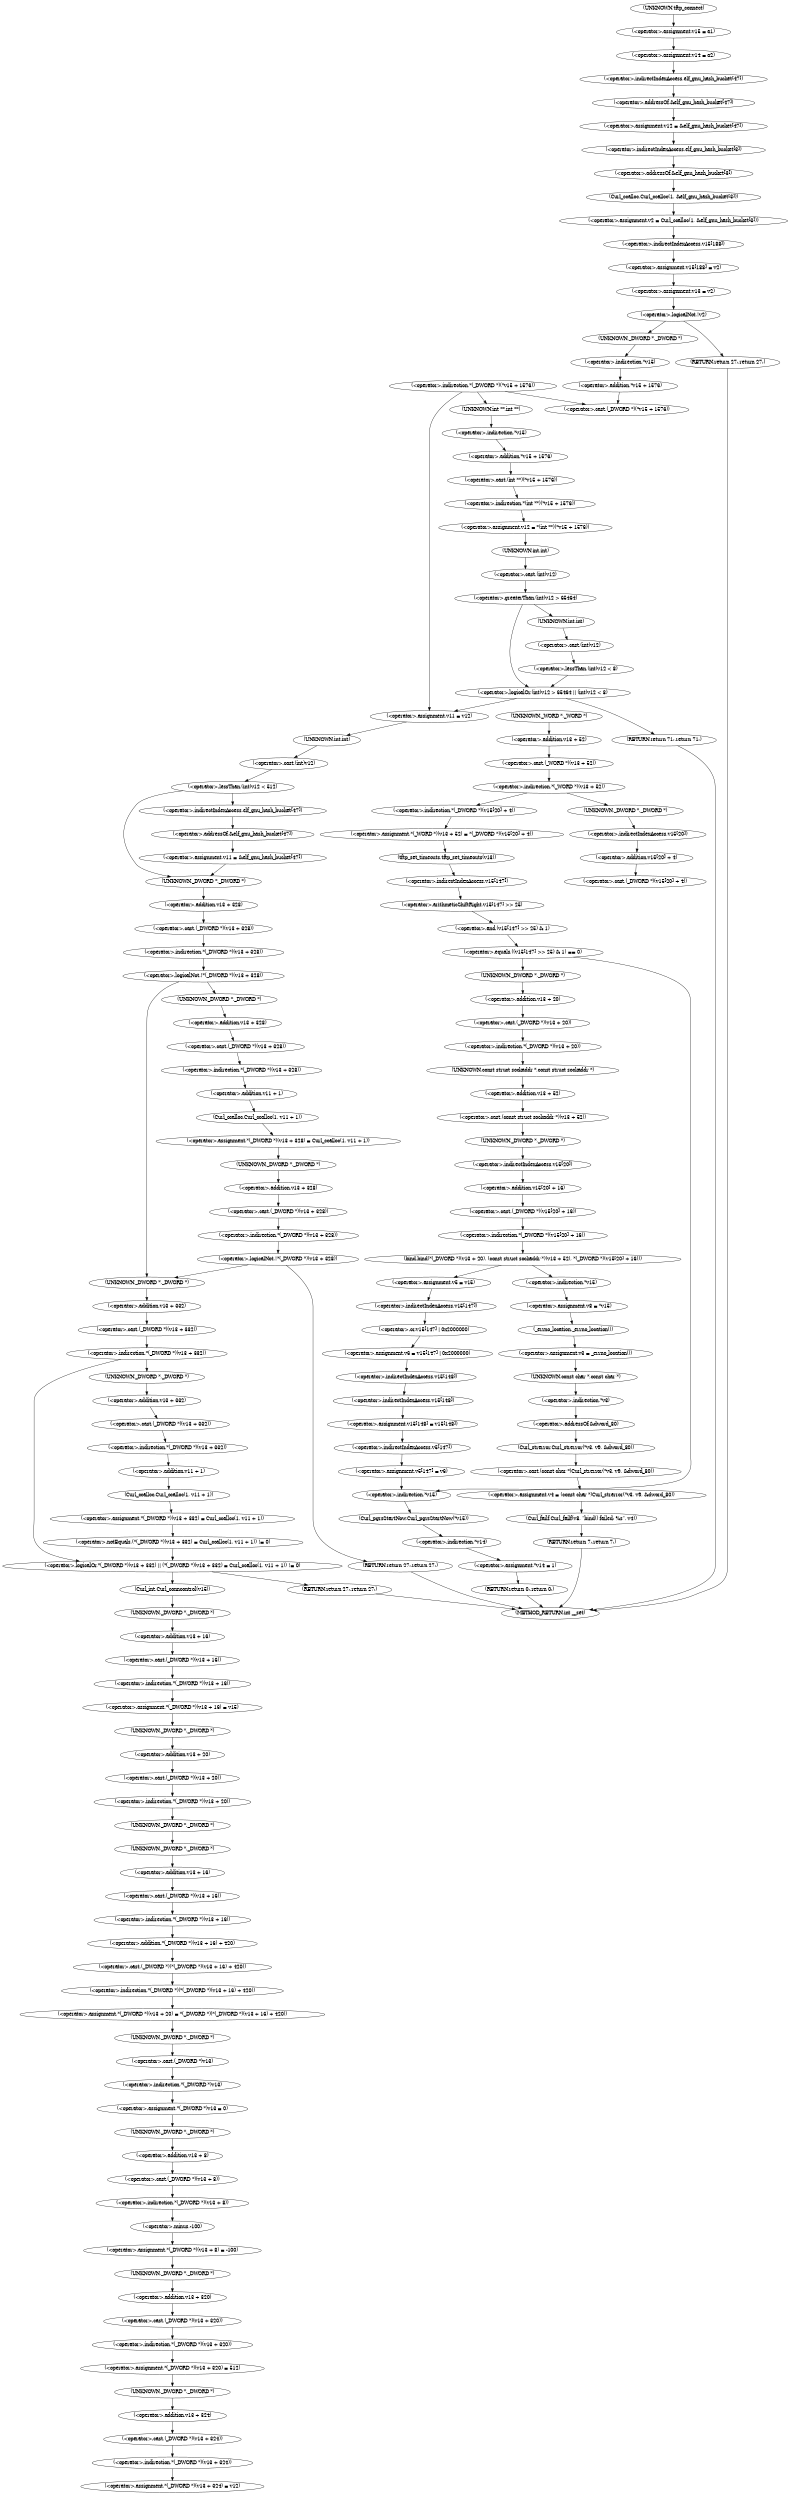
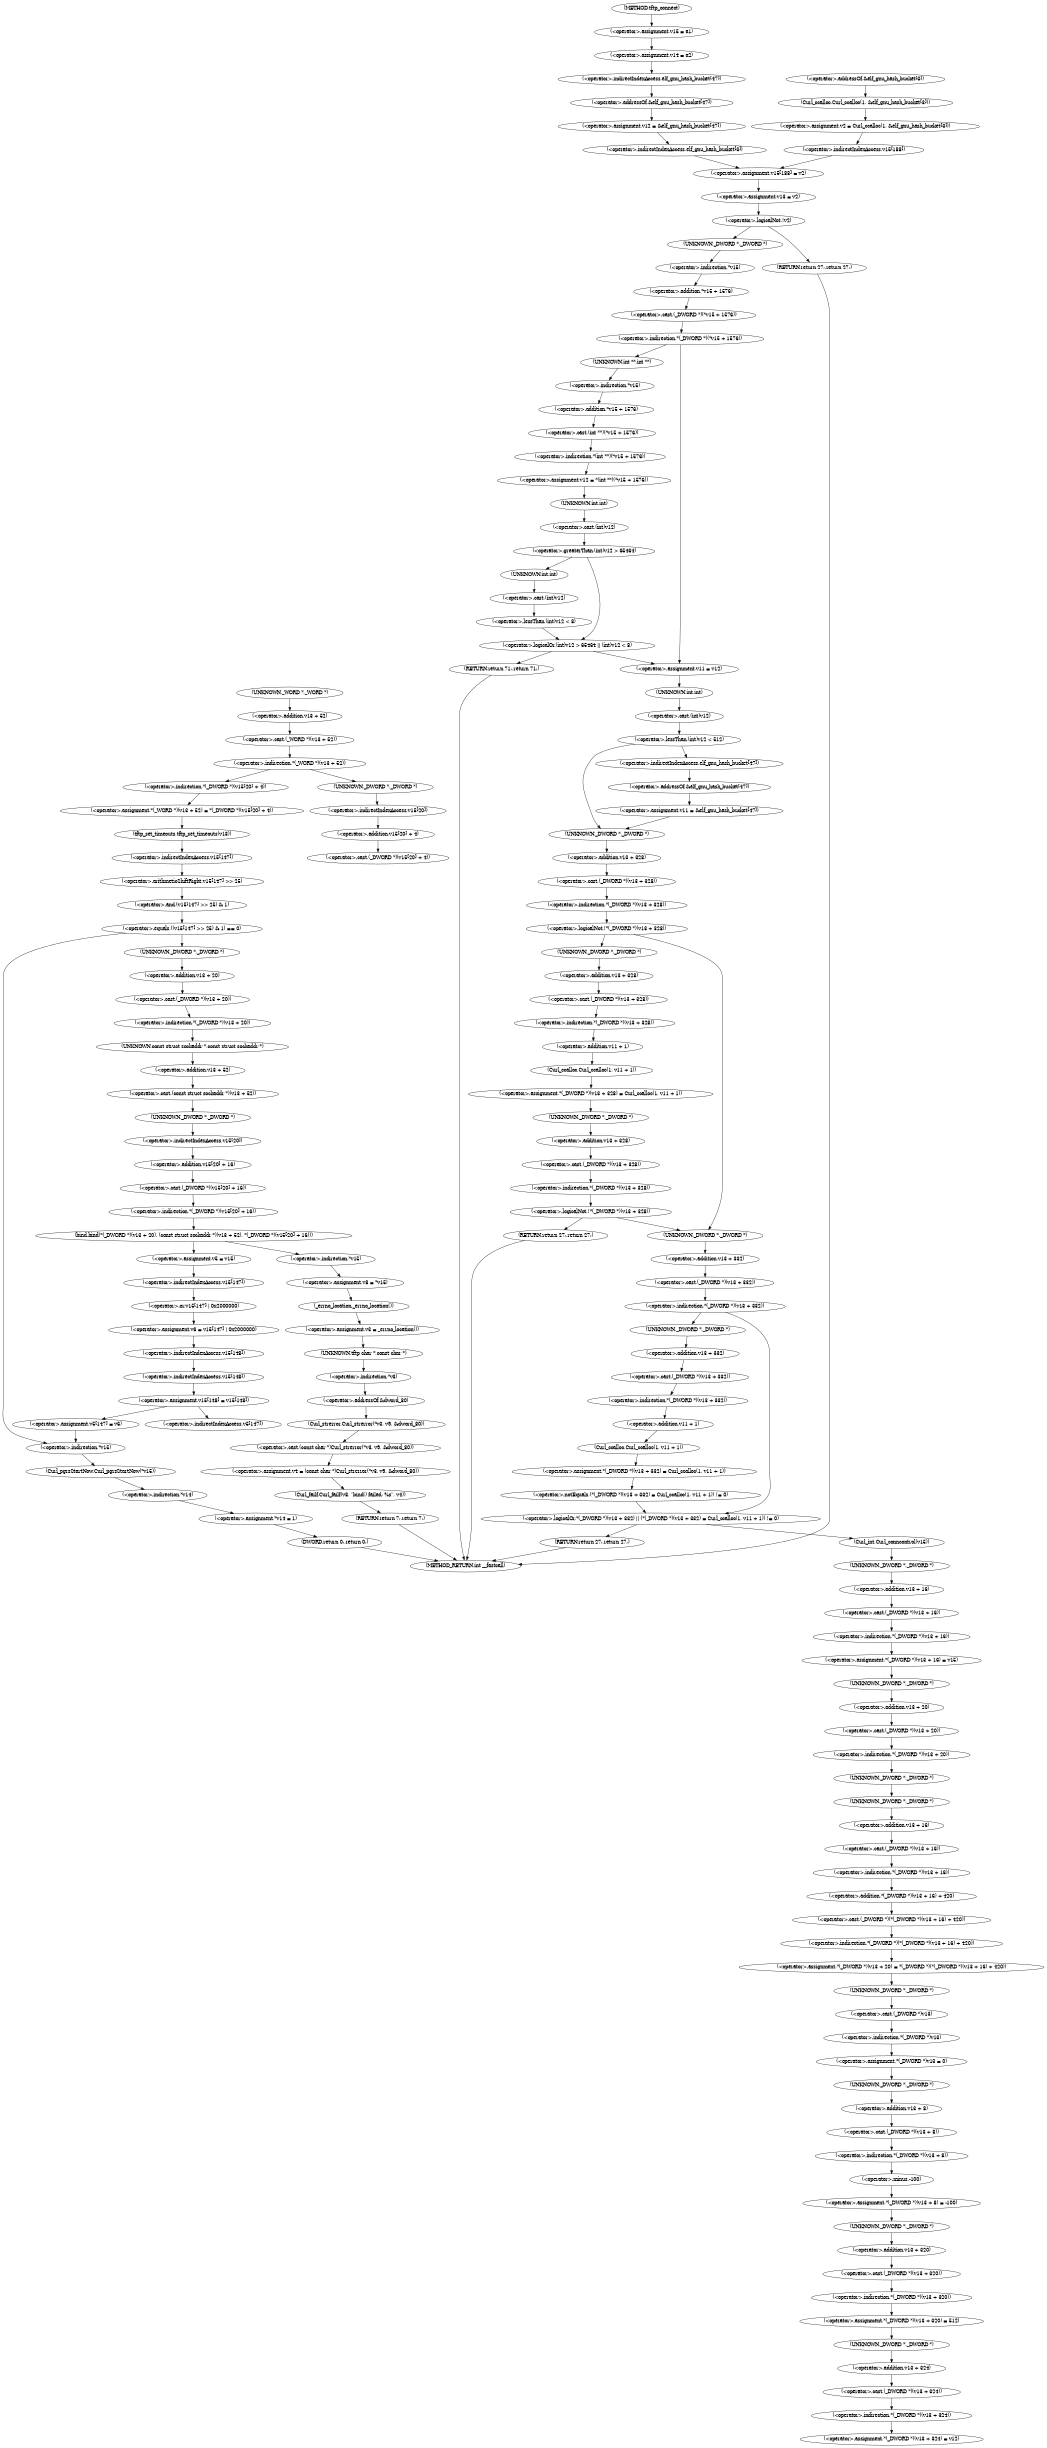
(674, 9) -> (652, 9)
(674, 160) -> (715, 162)
(544, 398) -> (682, 326)
(576, 1377) -> (364, 1354)
(402, 1458) -> (136, 1412)
(520, 1590) -> (335, 1543)
(550, 1613) -> (466, 1566)
